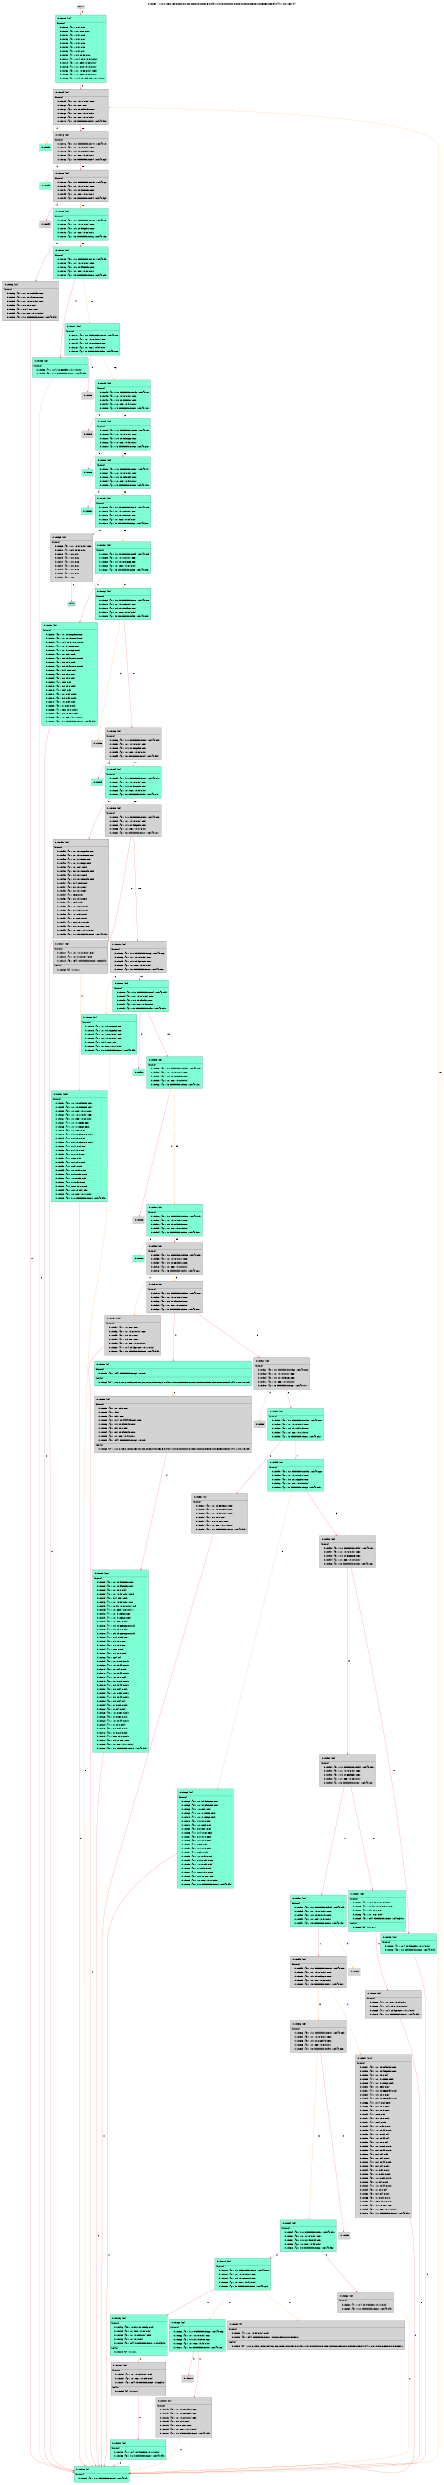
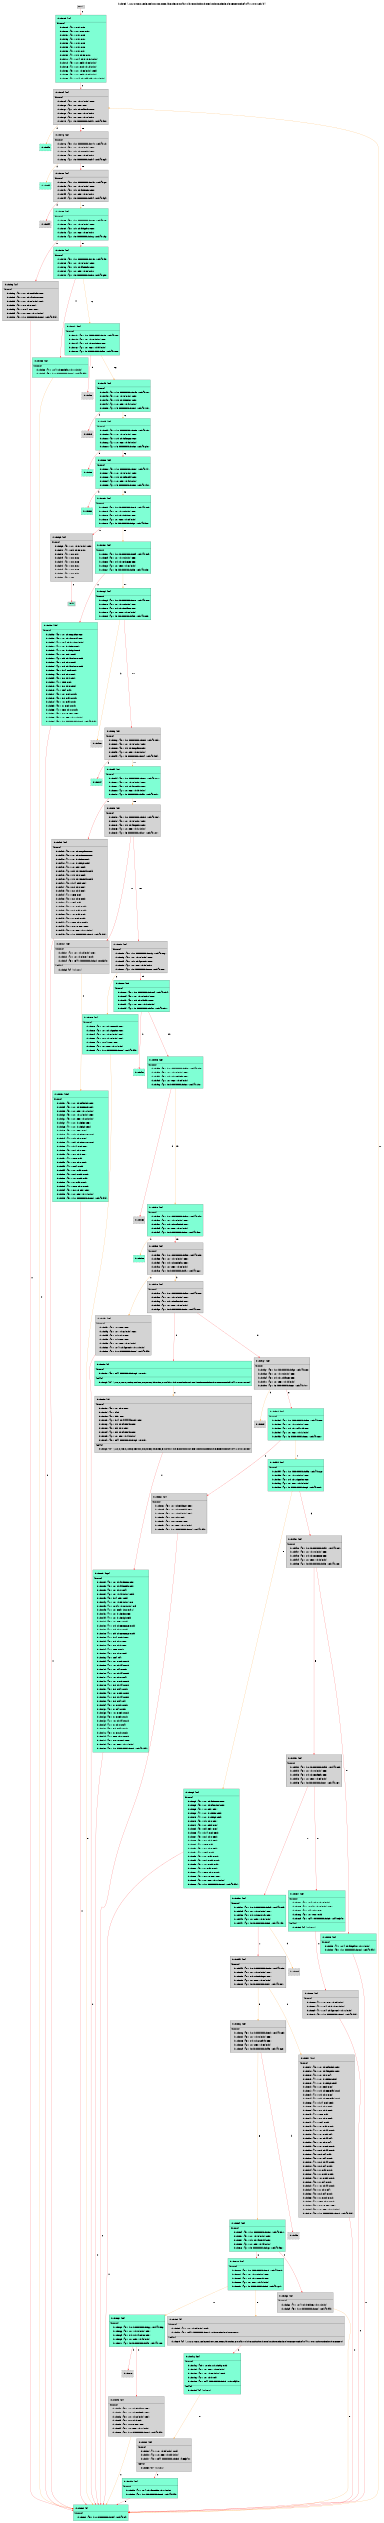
(191, 2301) -> (238, 2349)
